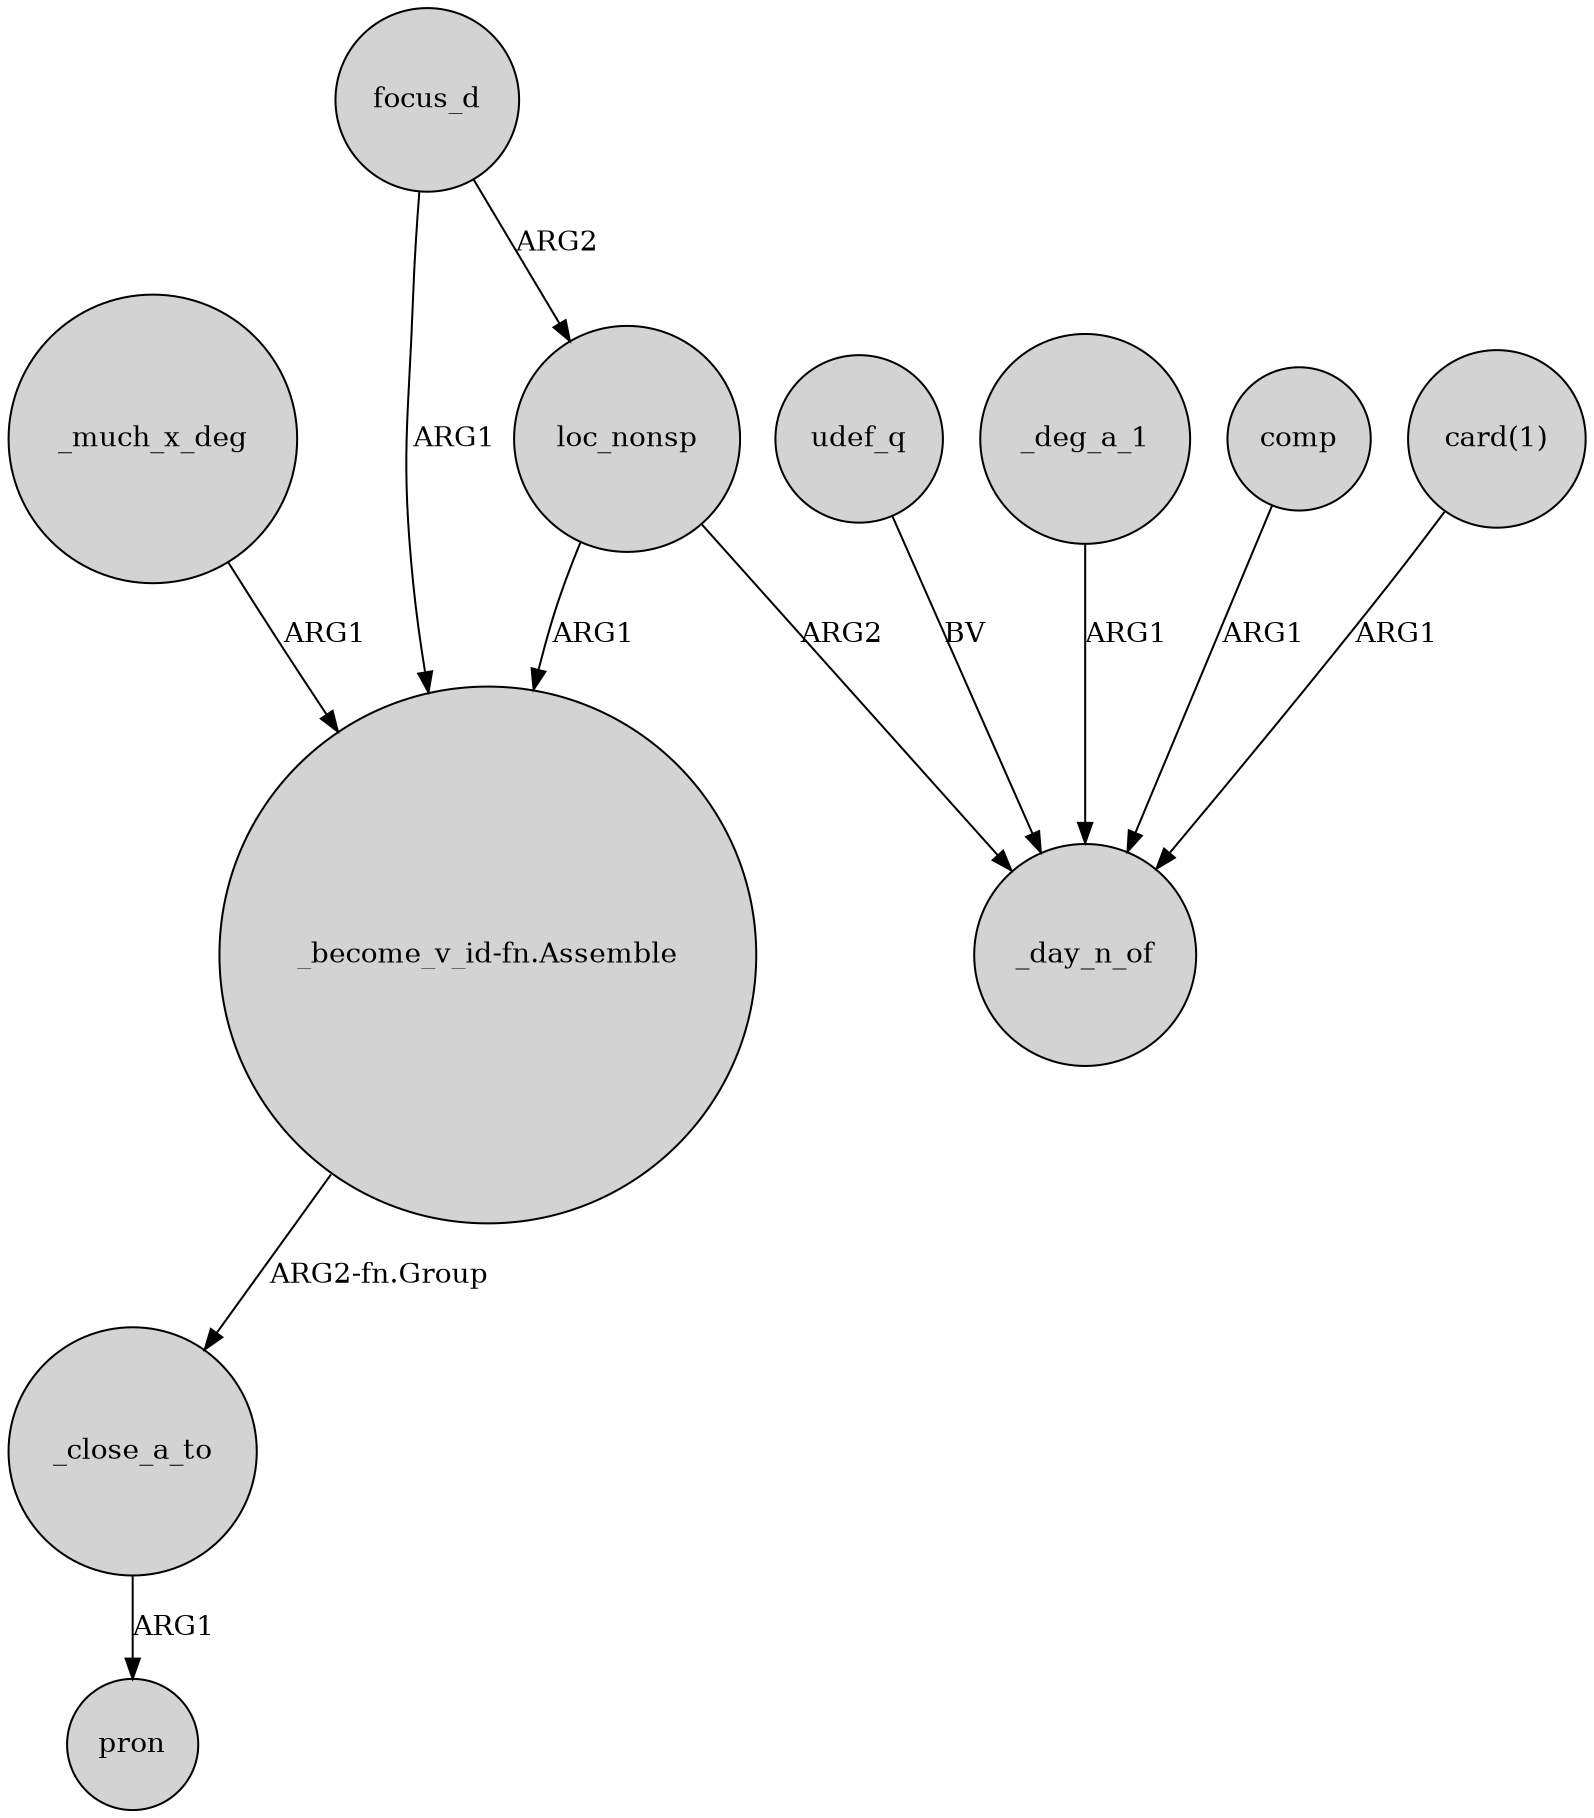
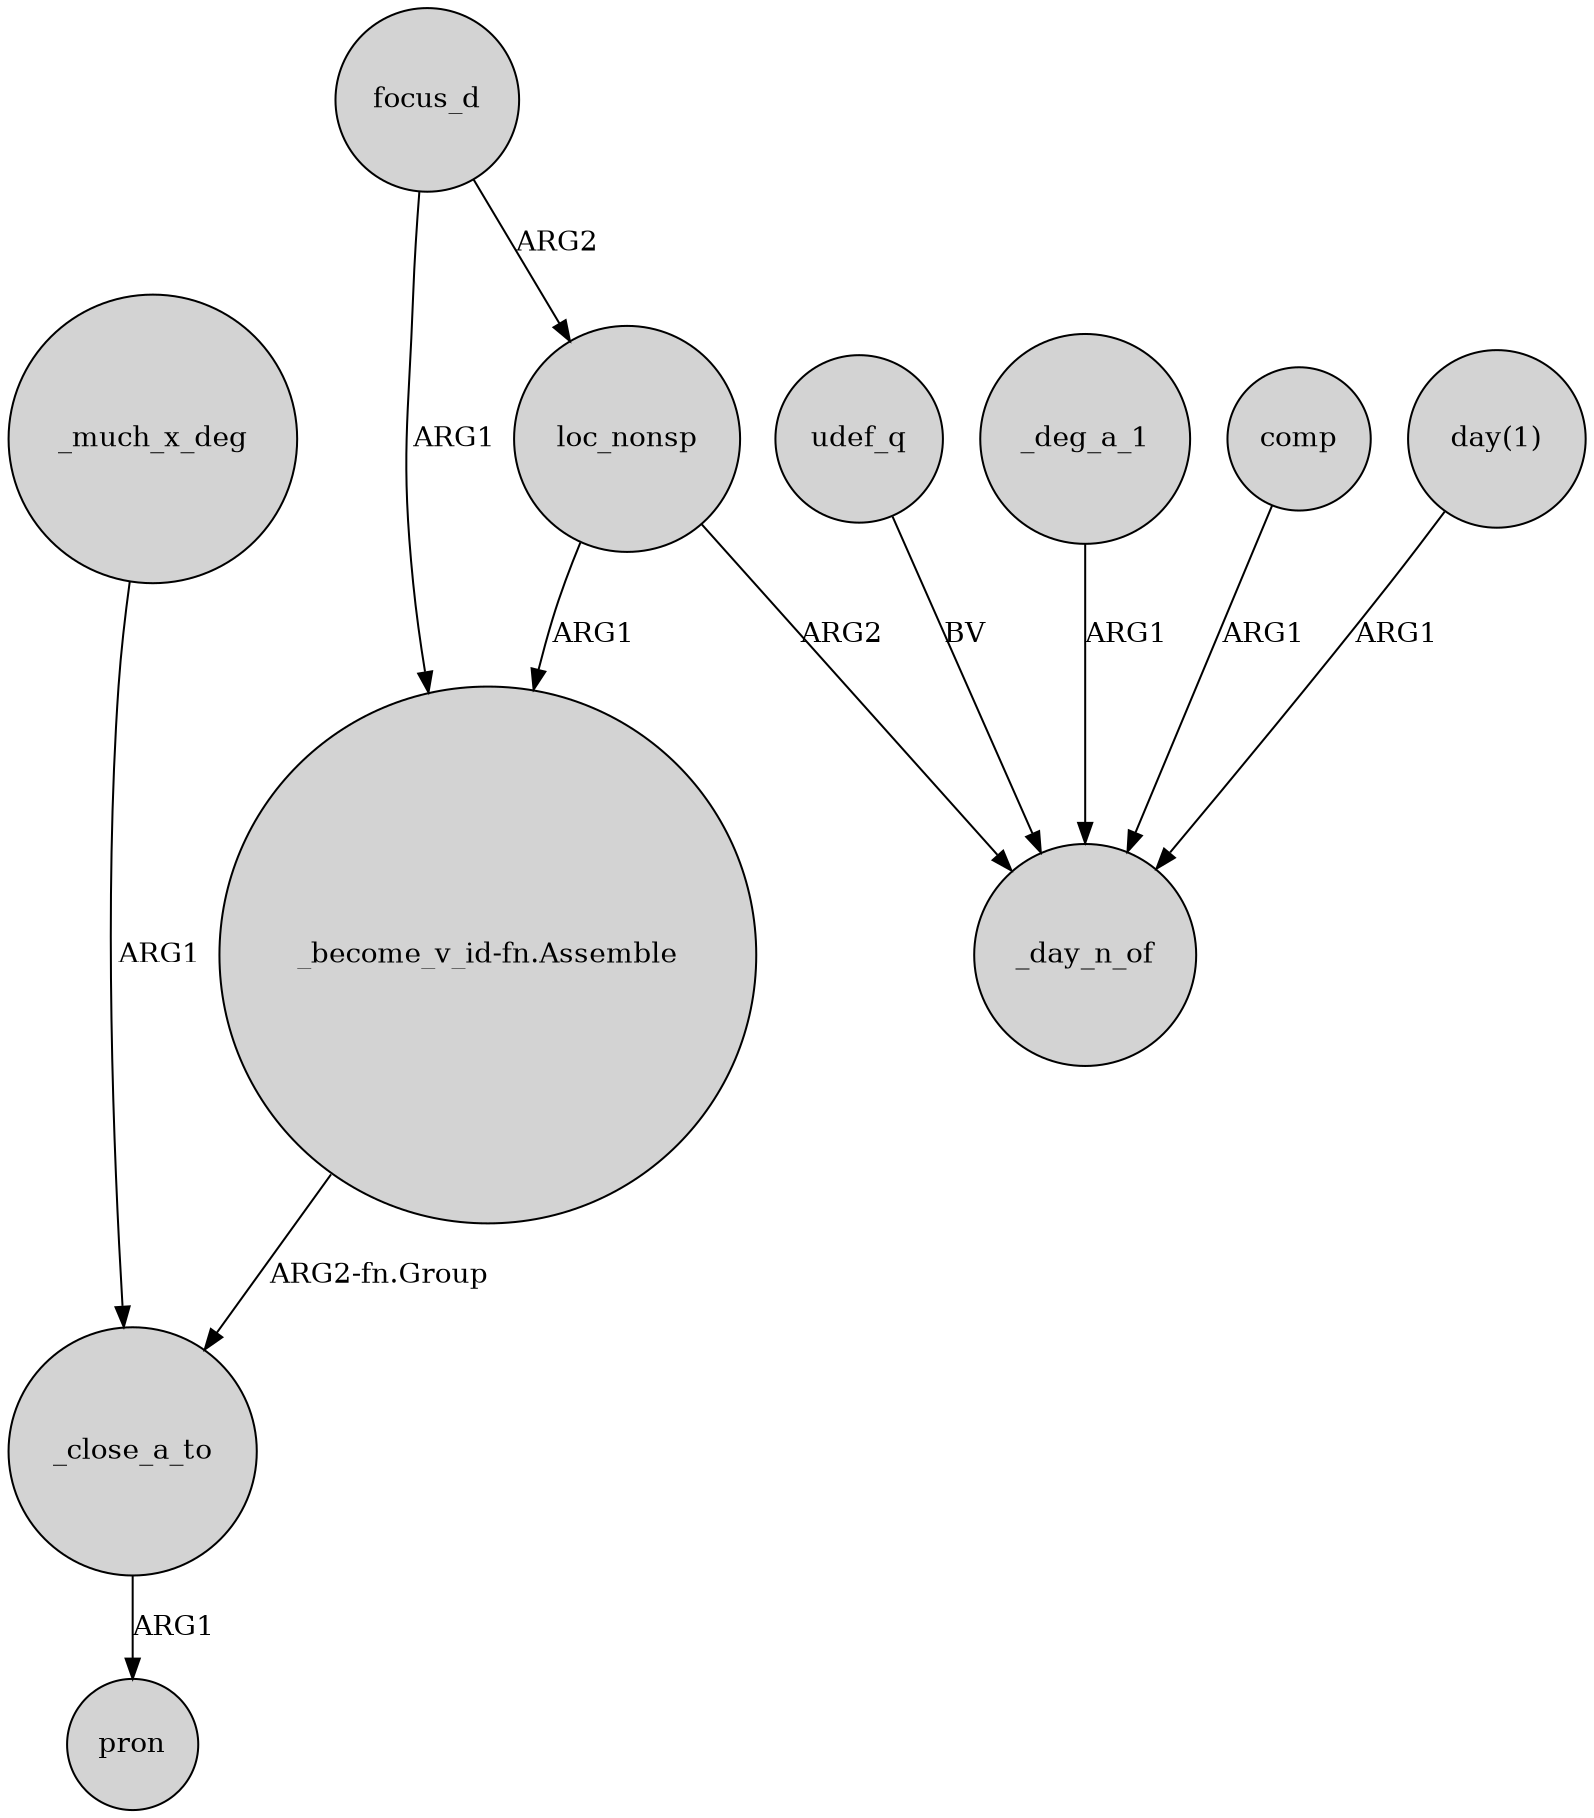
(1497, 439) -> (1497, 439)
(277, 639) -> (111, 944)
